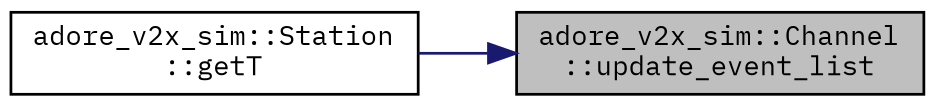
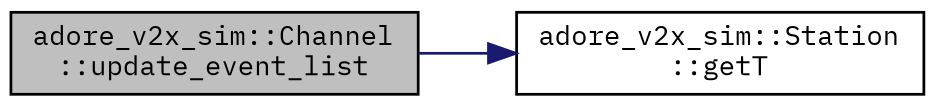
(453, 53) -> (453, 53)
